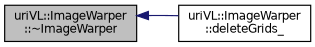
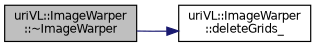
(163, 15) -> (152, 31)
